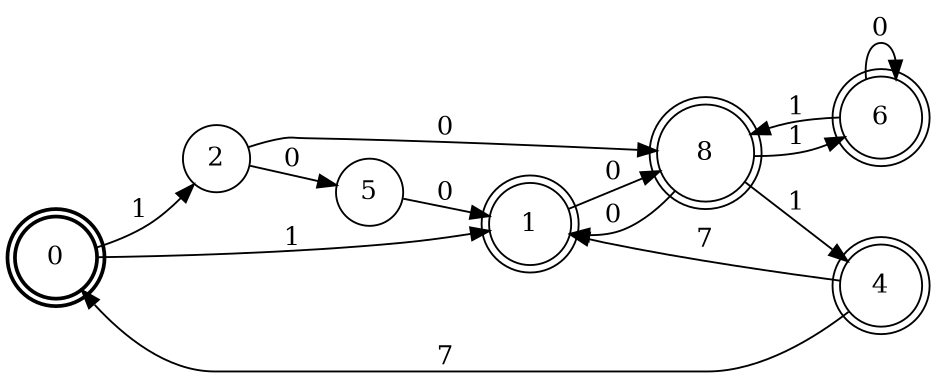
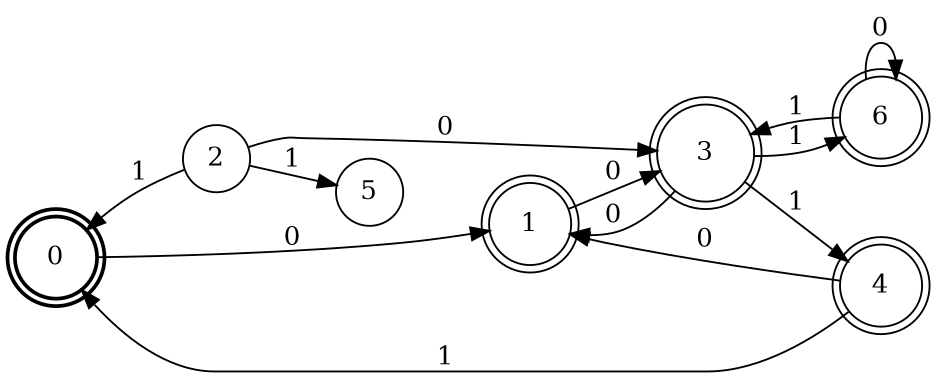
(706, 153) -> (706, 153)
(293, 160) -> (293, 160)
(437, 206) -> none
(142, 228) -> (141, 190)
(293, 238) -> (293, 238)
(706, 240) -> (706, 240)
(446, 357) -> (446, 357)
